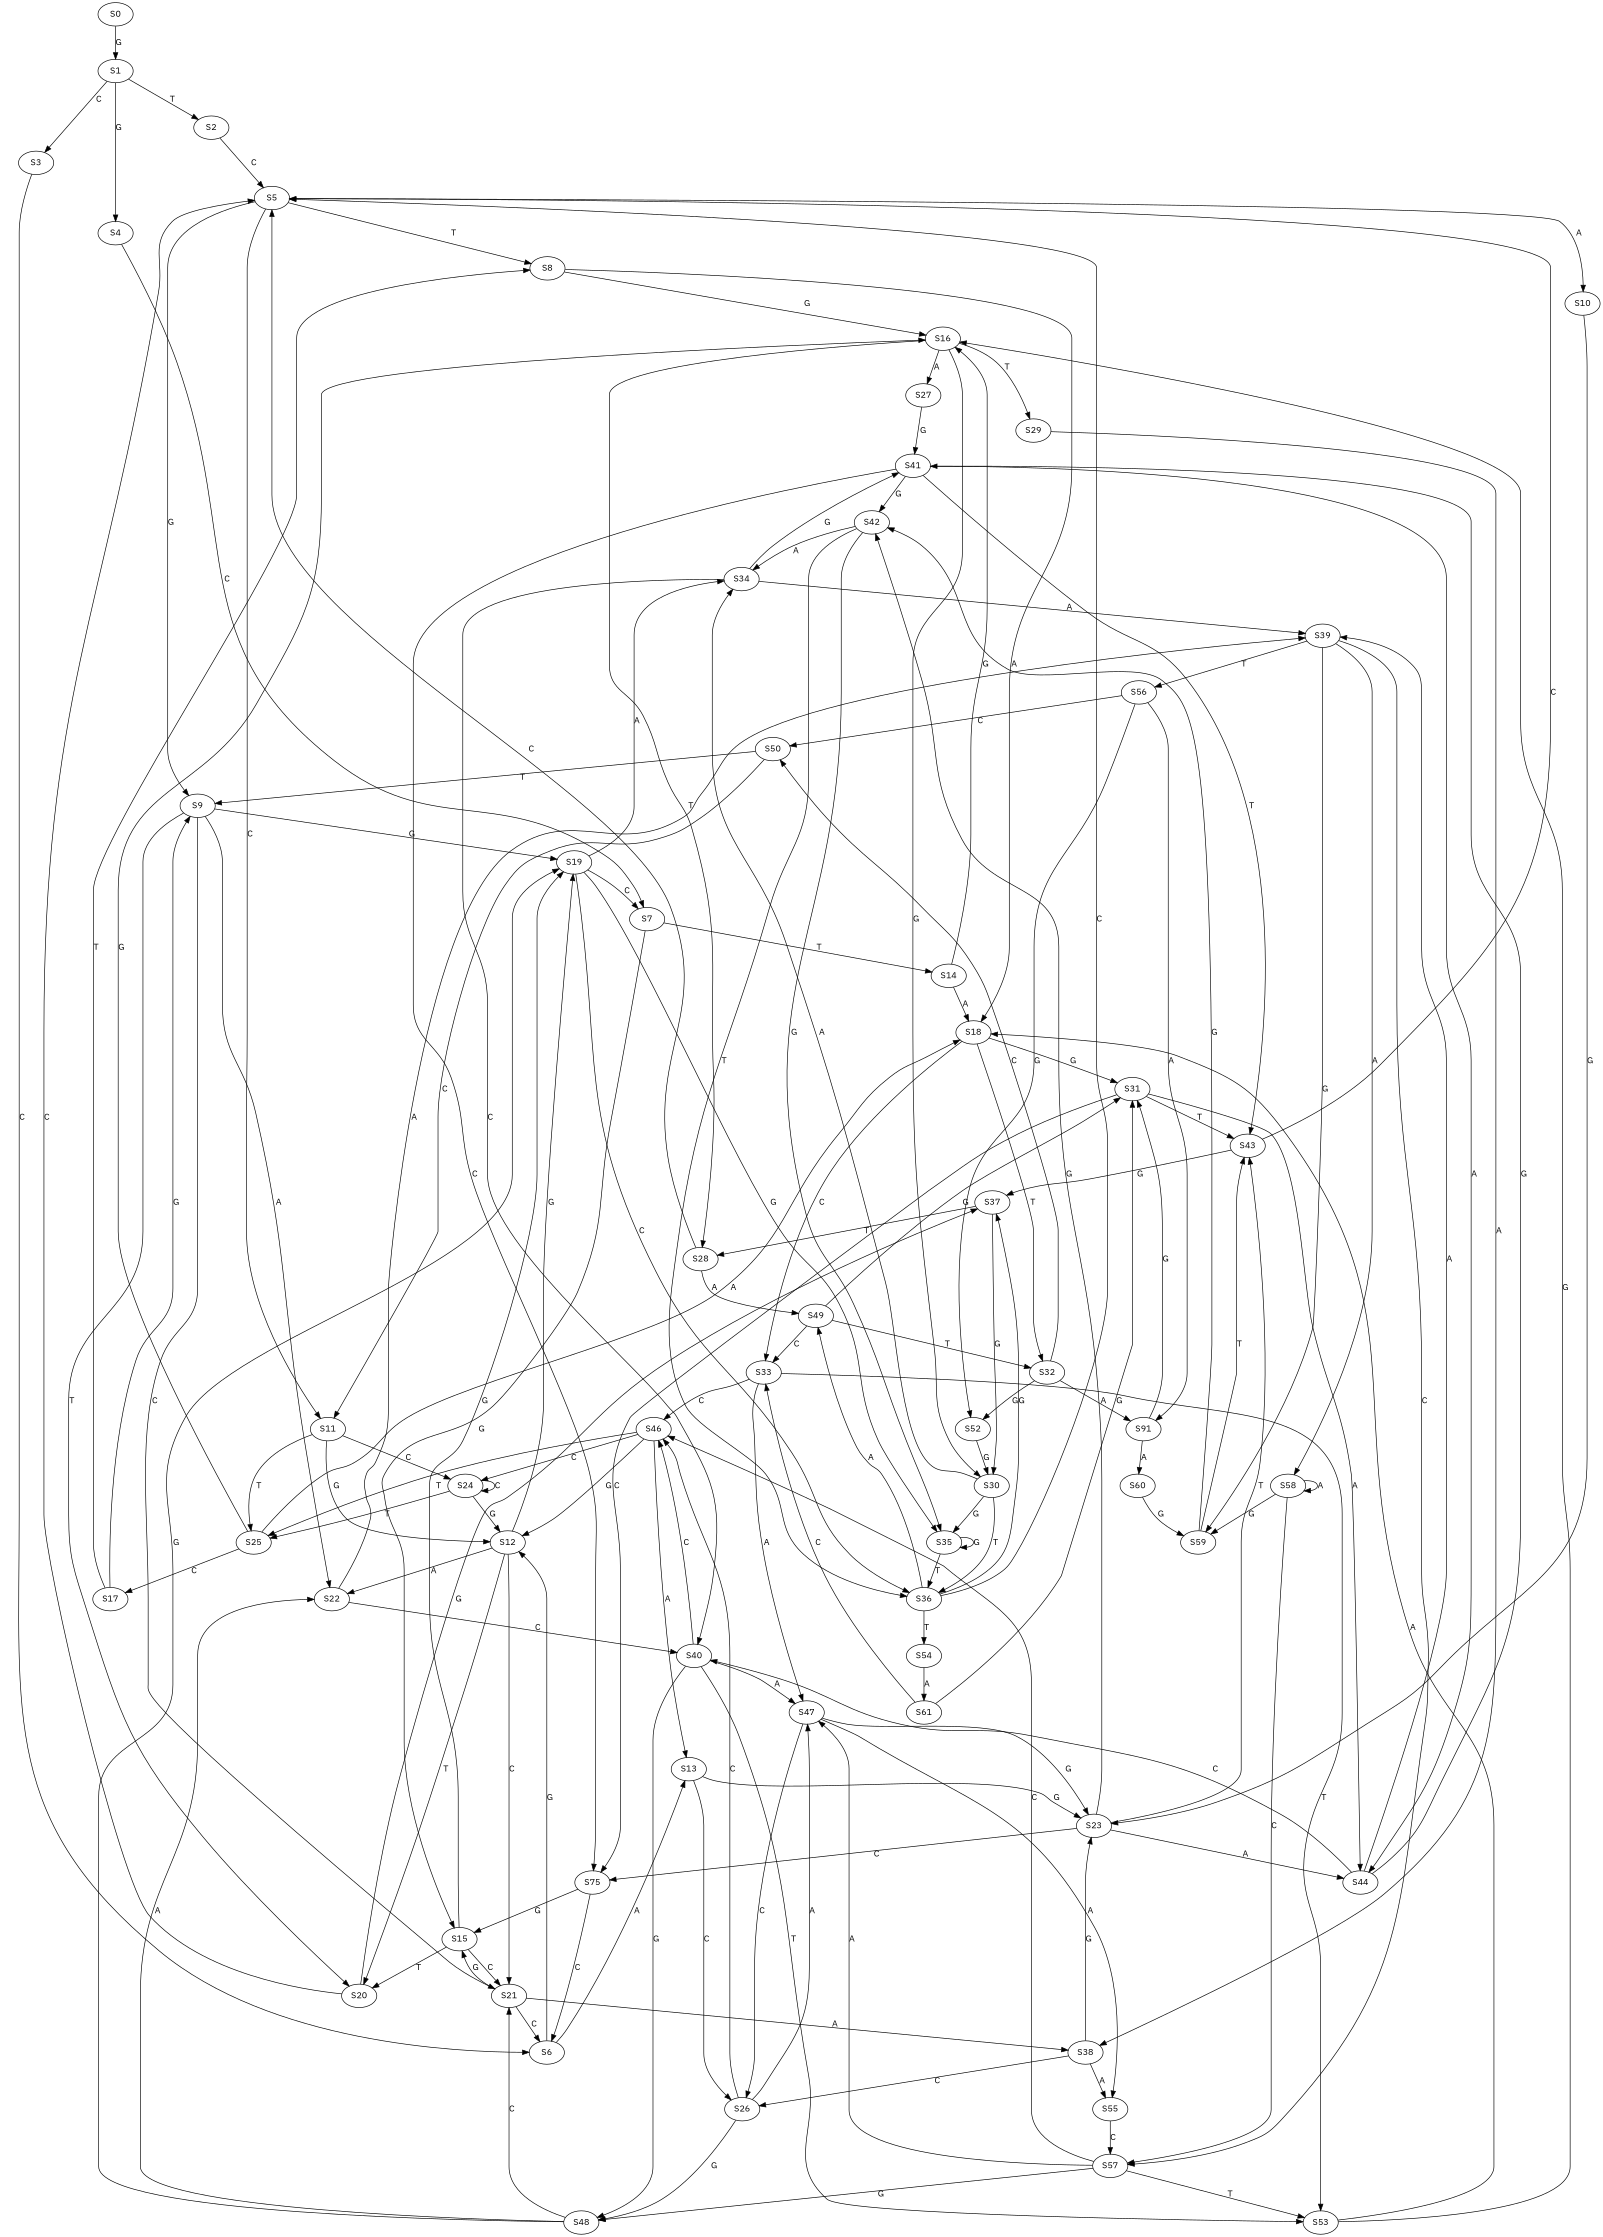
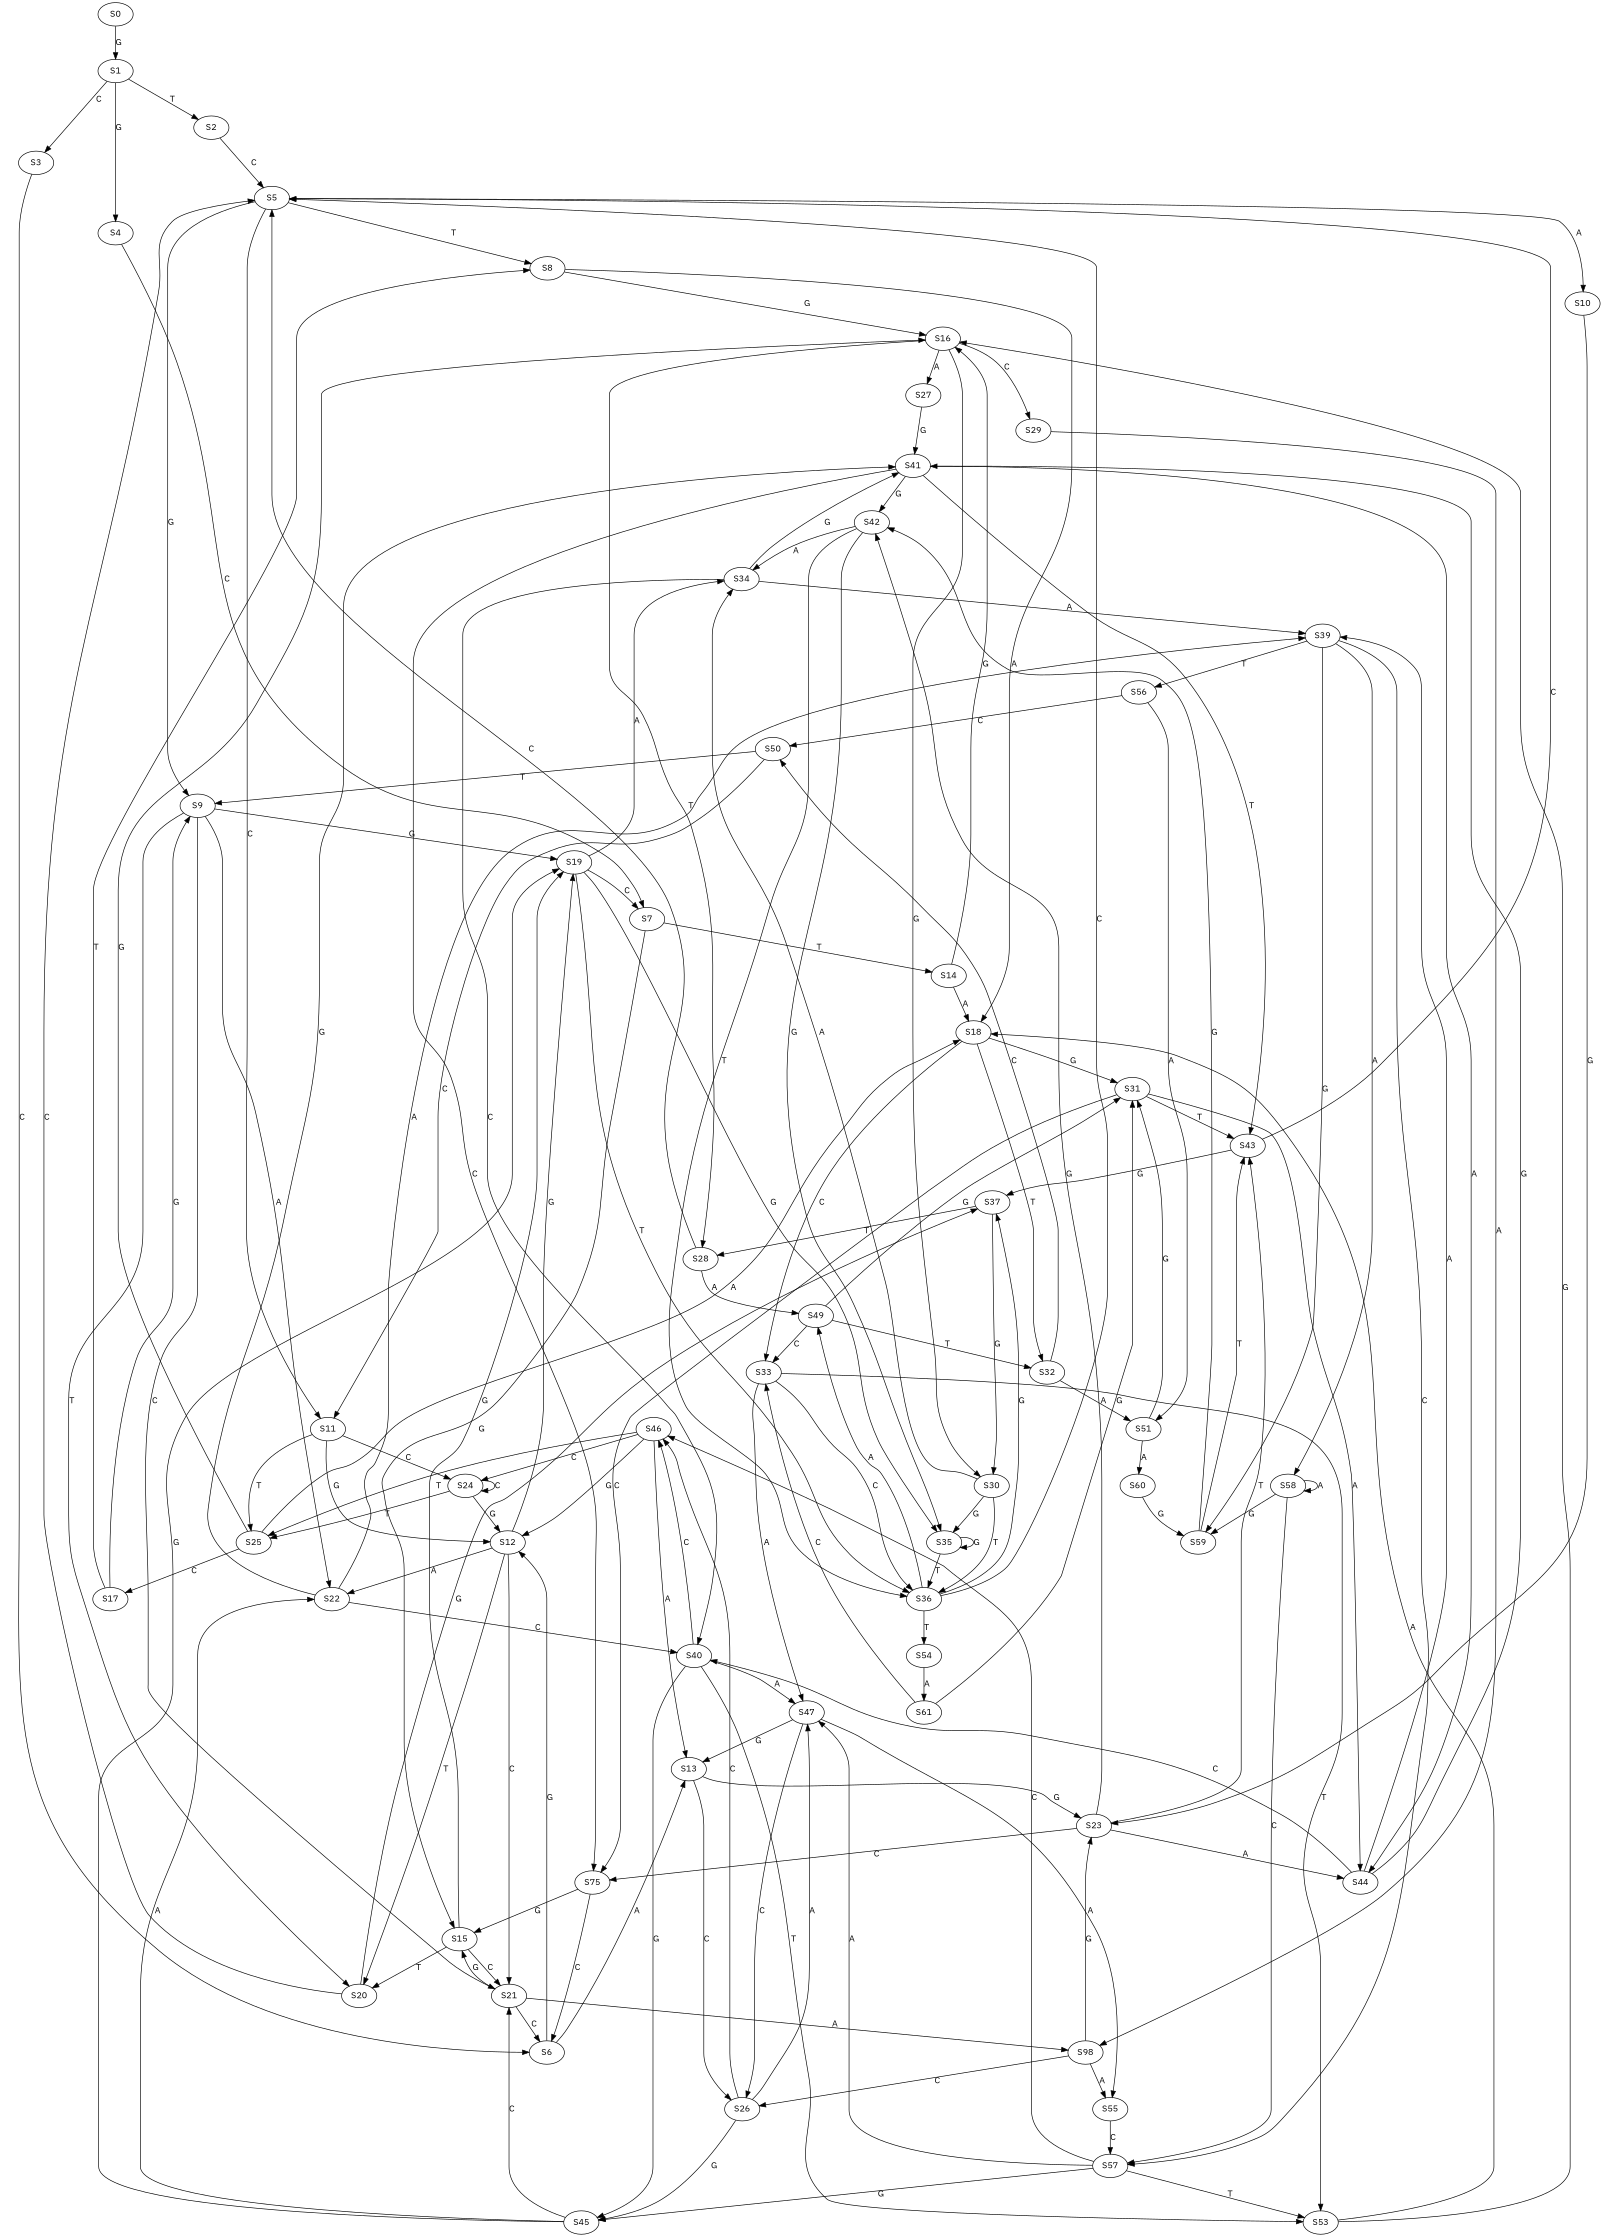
(1007, 367) -> (1007, 367)
none -> (321, 845)
(642, 1231) -> (642, 1231)
(707, 1392) -> (860, 1472)
(973, 1429) -> none
(1144, 1429) -> (1144, 1429)
(955, 1727) -> (751, 1739)
(1086, 2053) -> (1086, 2053)
(581, 2223) -> (581, 2223)
